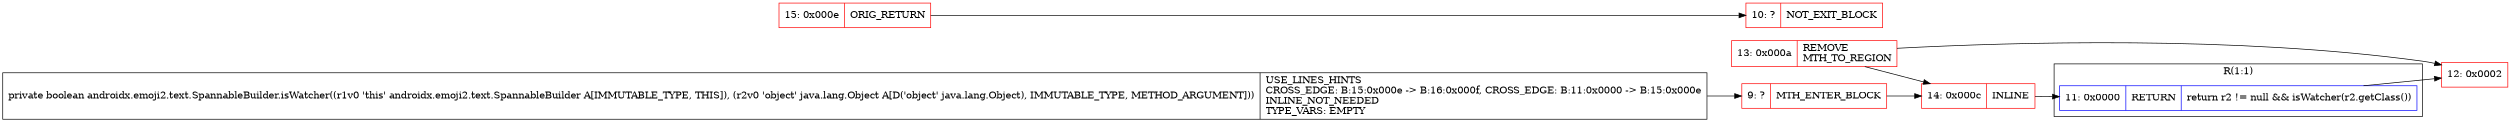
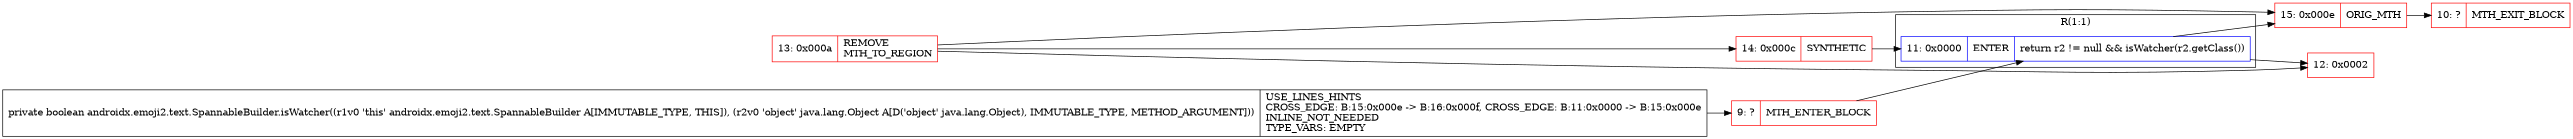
(888, 15) -> (2374, 15)
(1832, 15) -> (2518, 15)
none -> (1603, 19)
none -> (2221, 31)
(1901, 96) -> (1936, 82)
(2011, 96) -> (1836, 49)
(2154, 98) -> (1991, 49)
